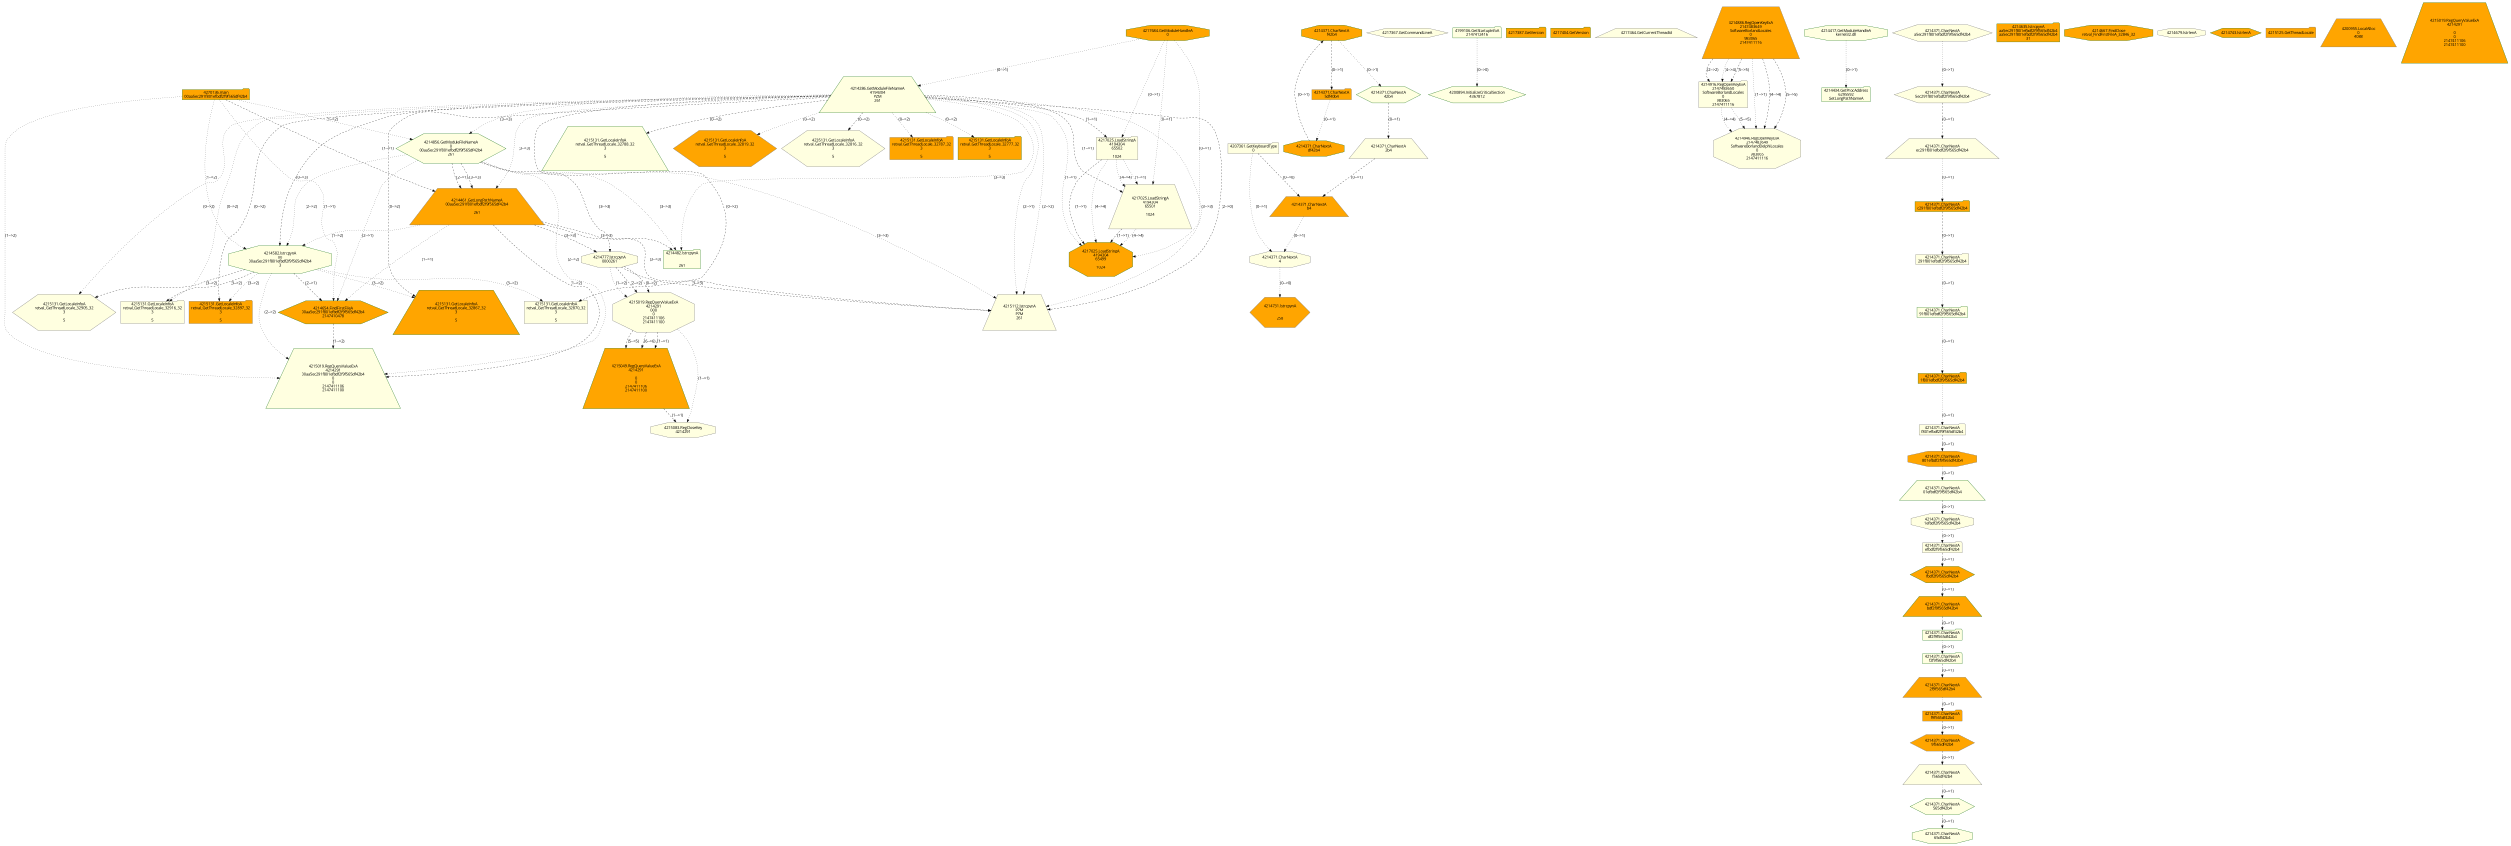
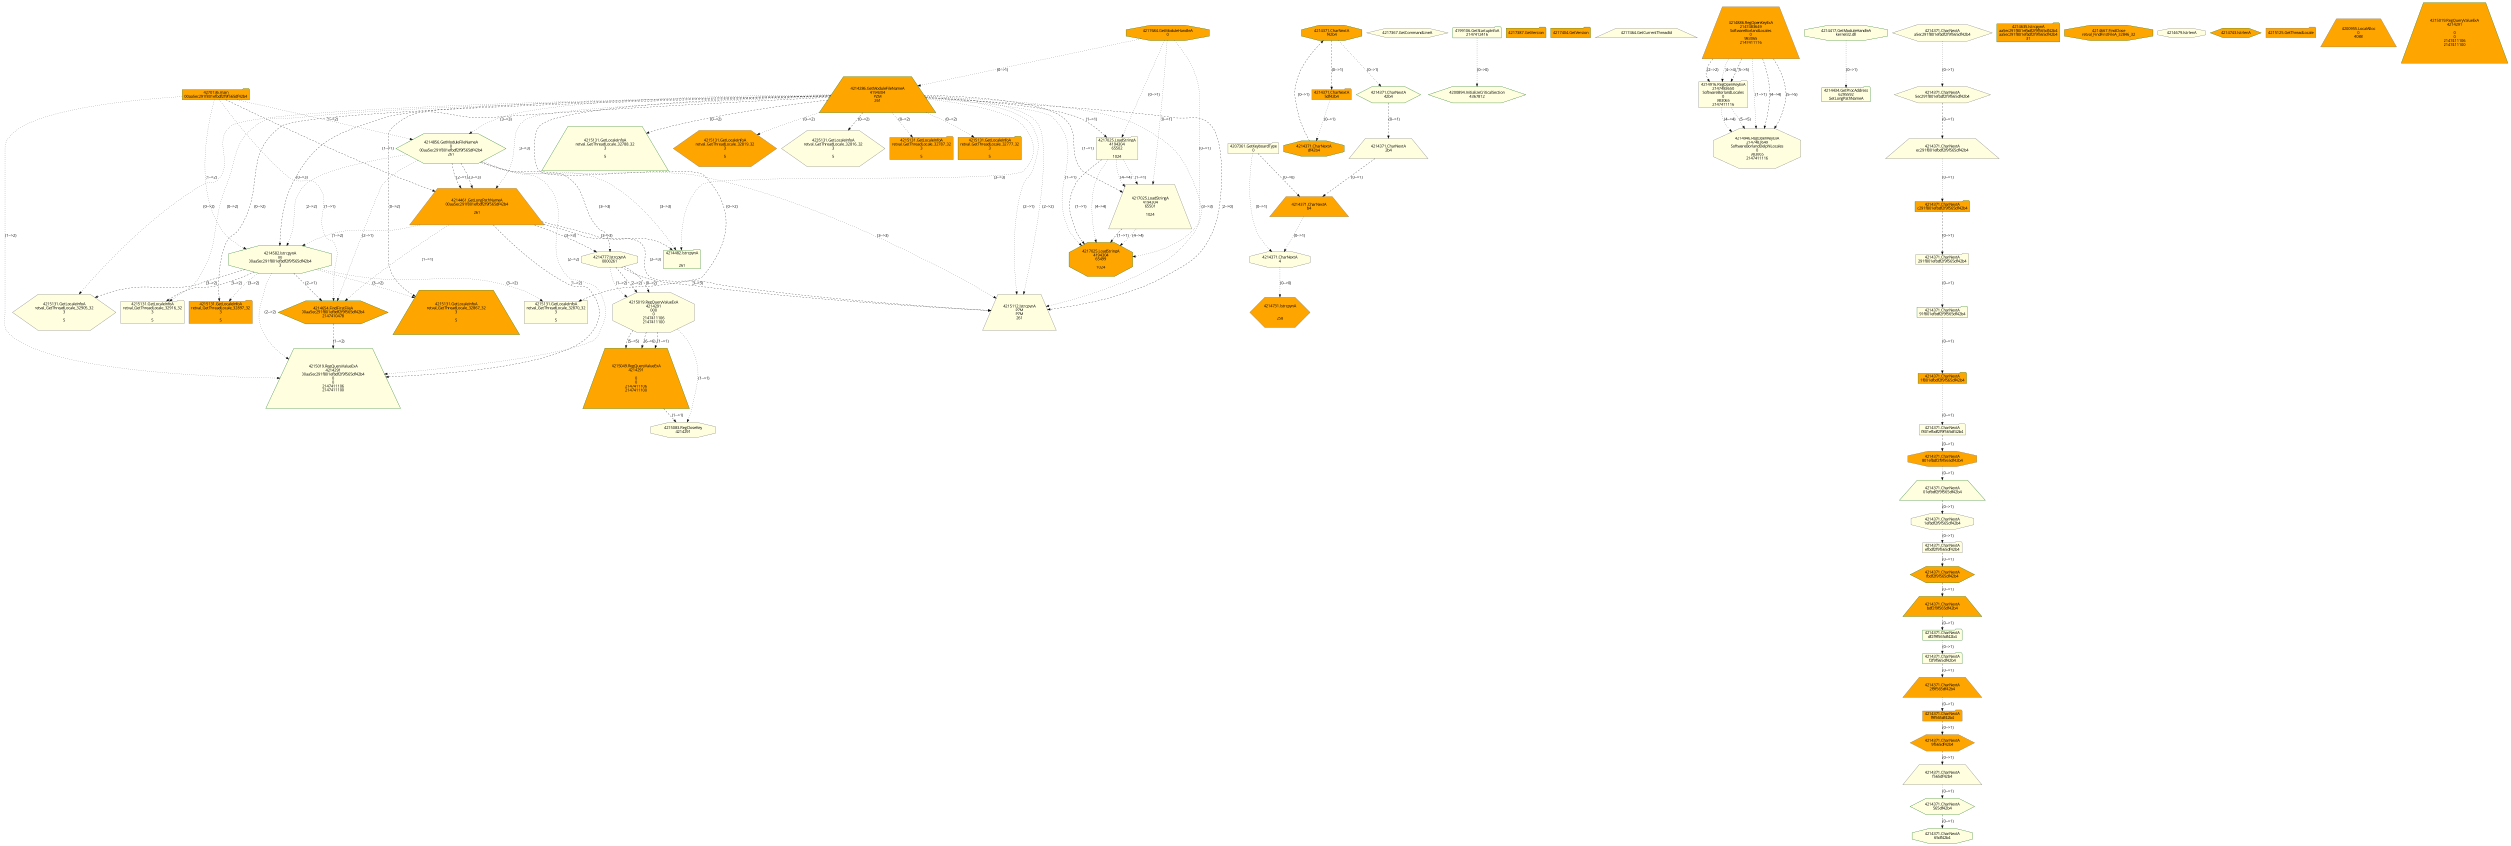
(878, 95) -> (878, 95)
(1332, 95) -> (1332, 95)
